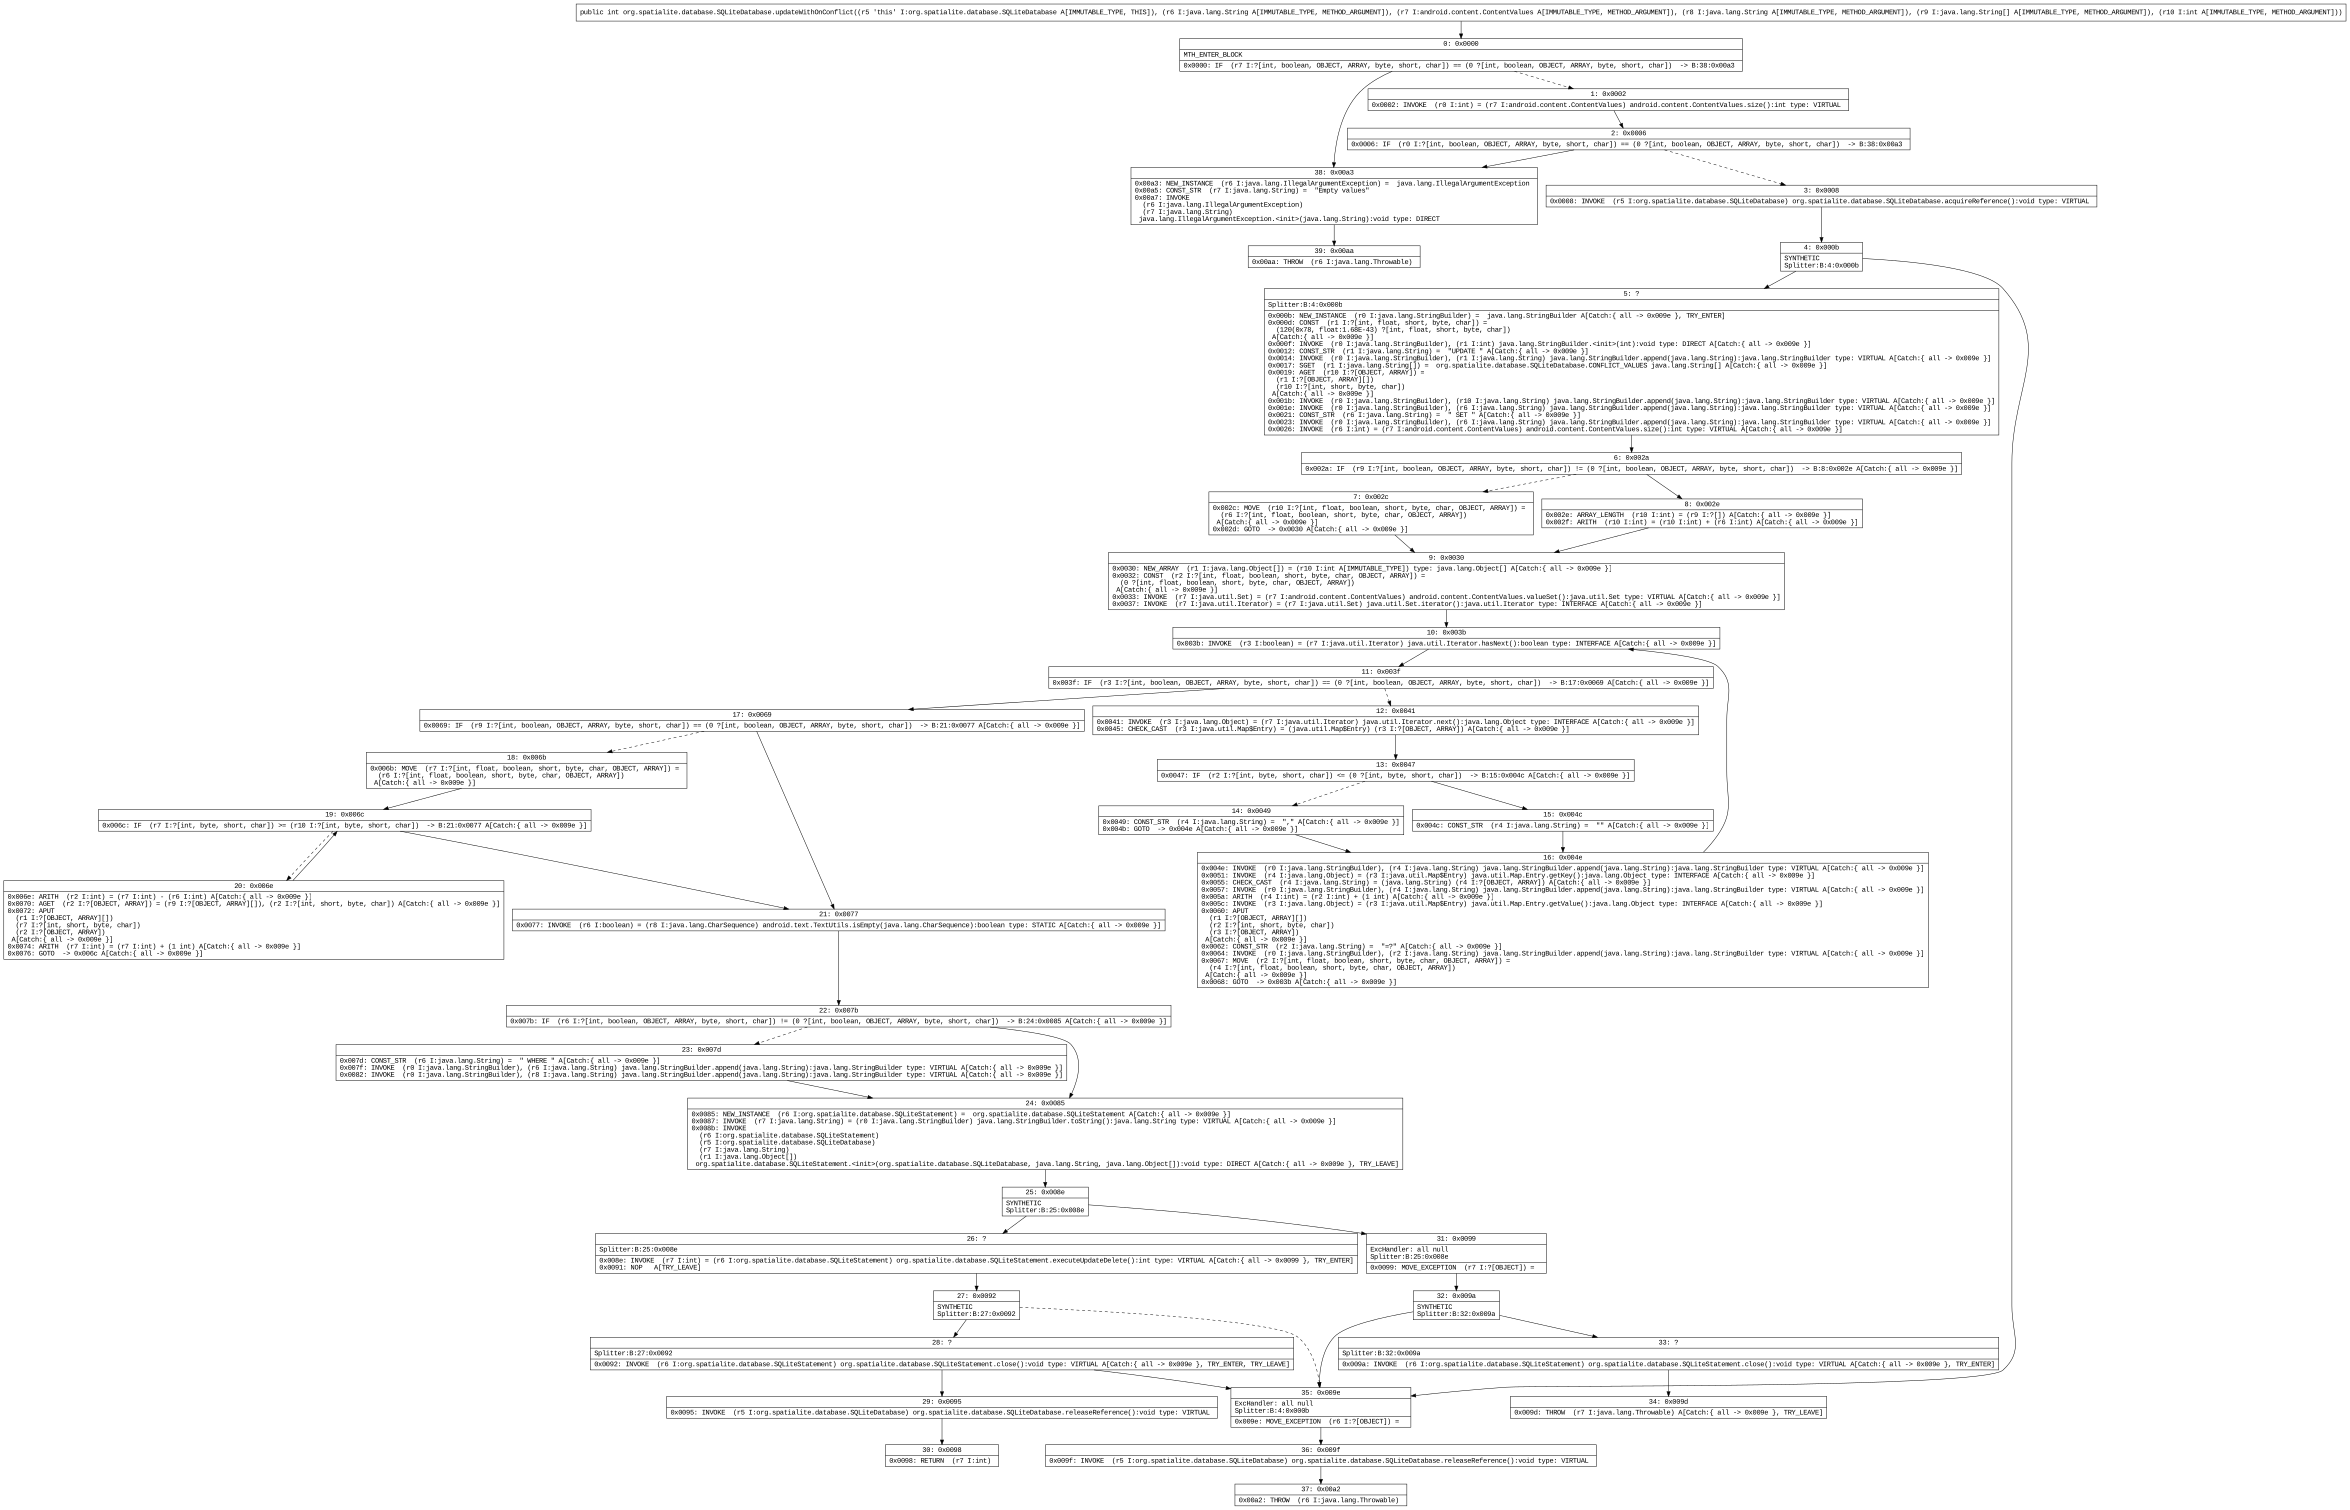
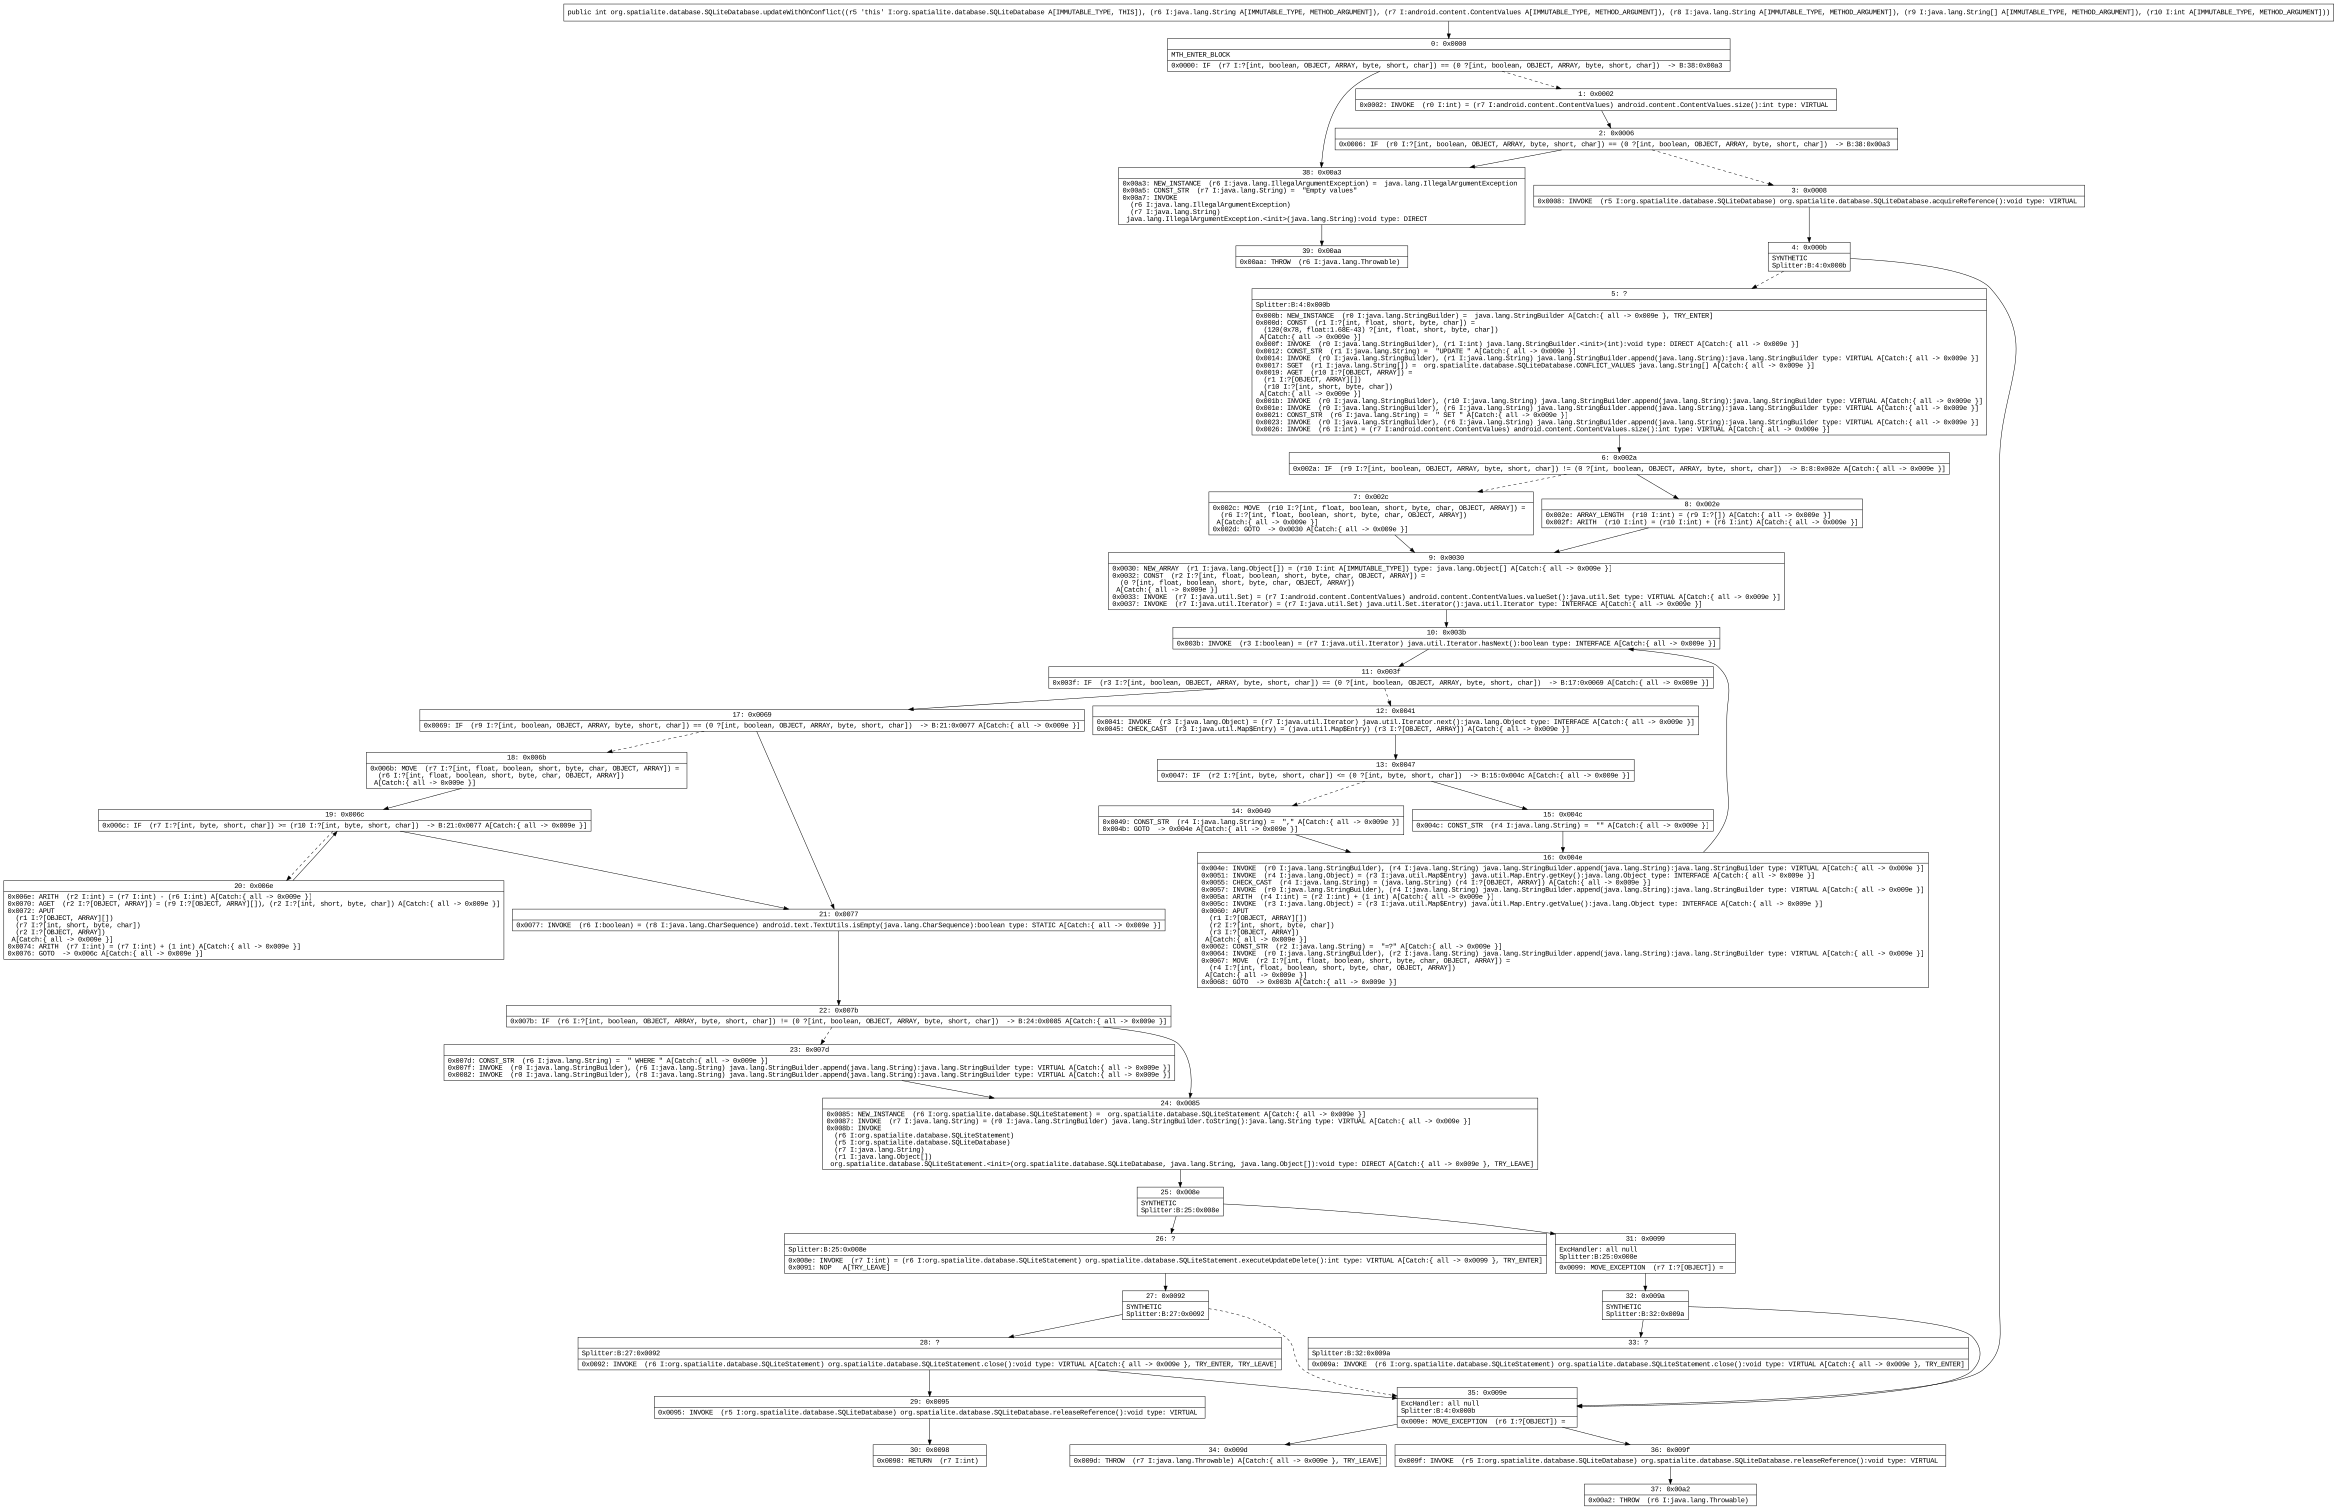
(1782, 279) -> (1770, 279)
(1669, 1381) -> (1343, 1434)
